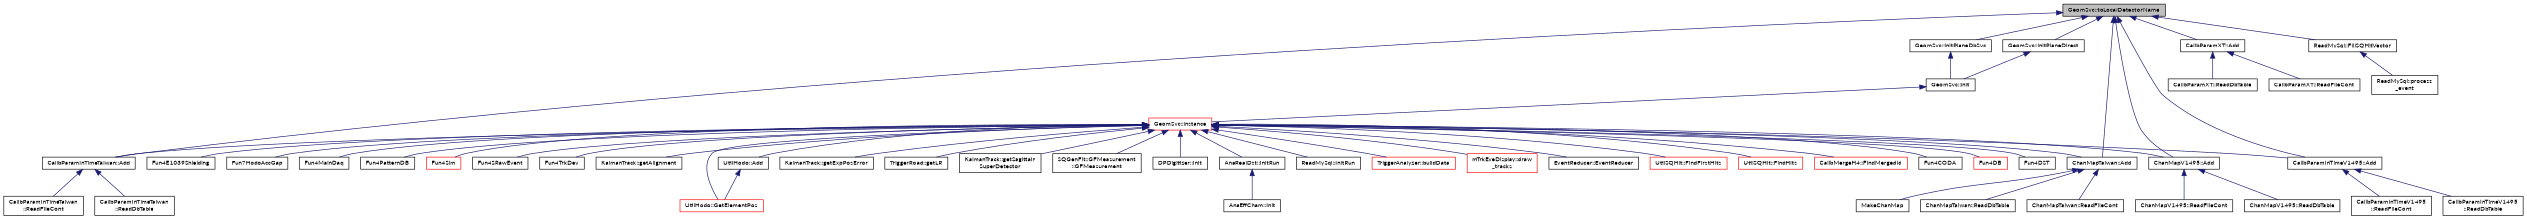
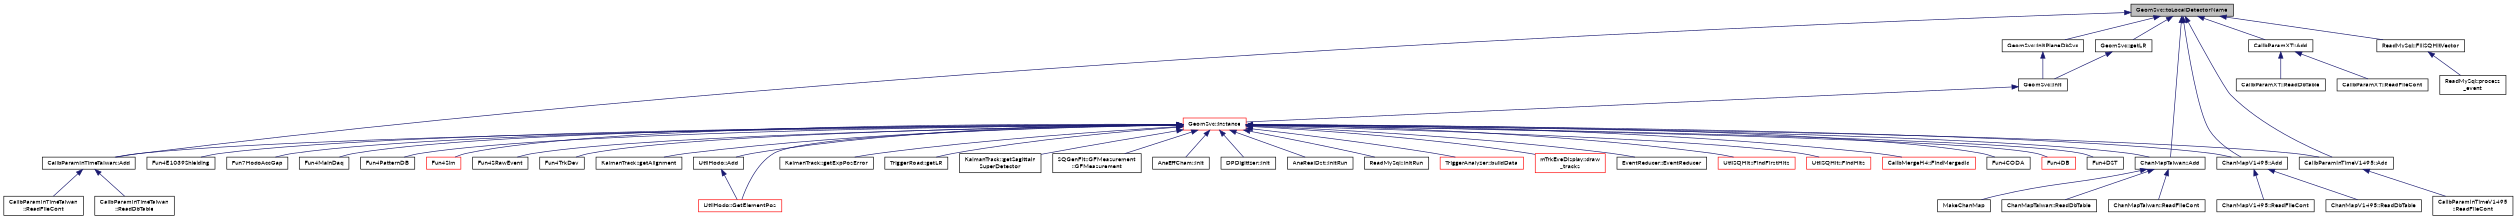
(2044, 46) -> (2124, 46)
(1252, 188) -> (1196, 146)
(2483, 206) -> none
